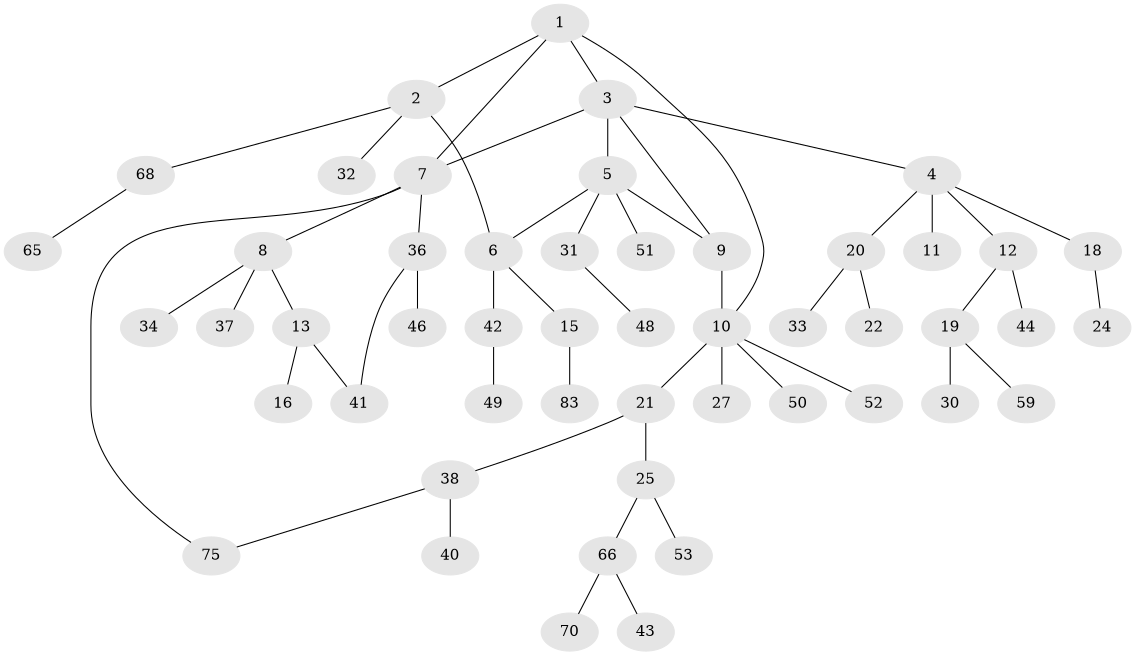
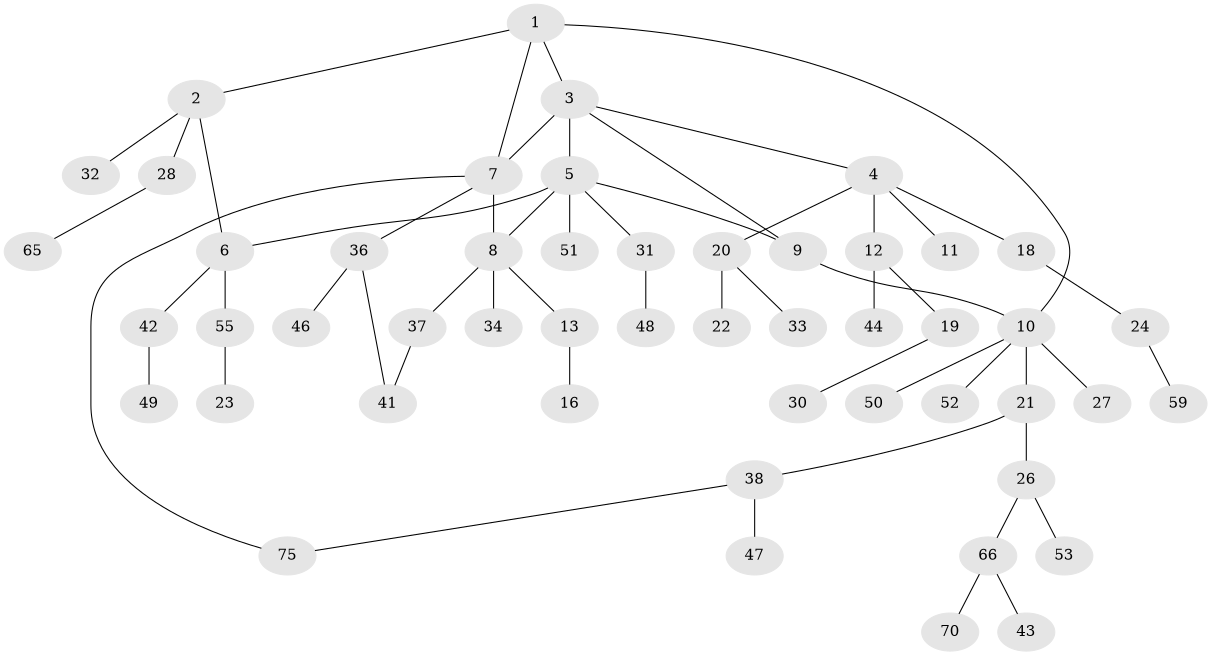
(146, 175) -> (167, 175)
none -> (532, 213)
(570, 328) -> (225, 328)
(330, 366) -> (403, 366)
(988, 366) -> (1159, 366)
(570, 404) -> (225, 404)
(646, 480) -> (1026, 480)
(450, 556) -> (755, 556)
